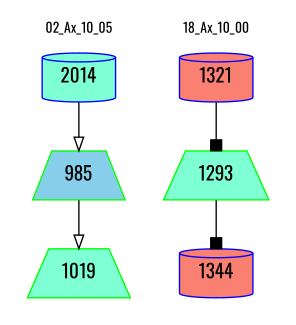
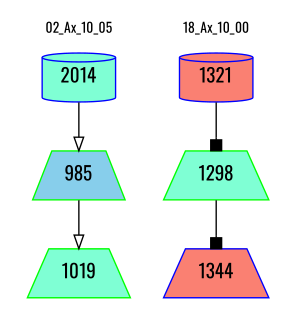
(216, 175) -> (216, 175)
(216, 273) -> (216, 273)
